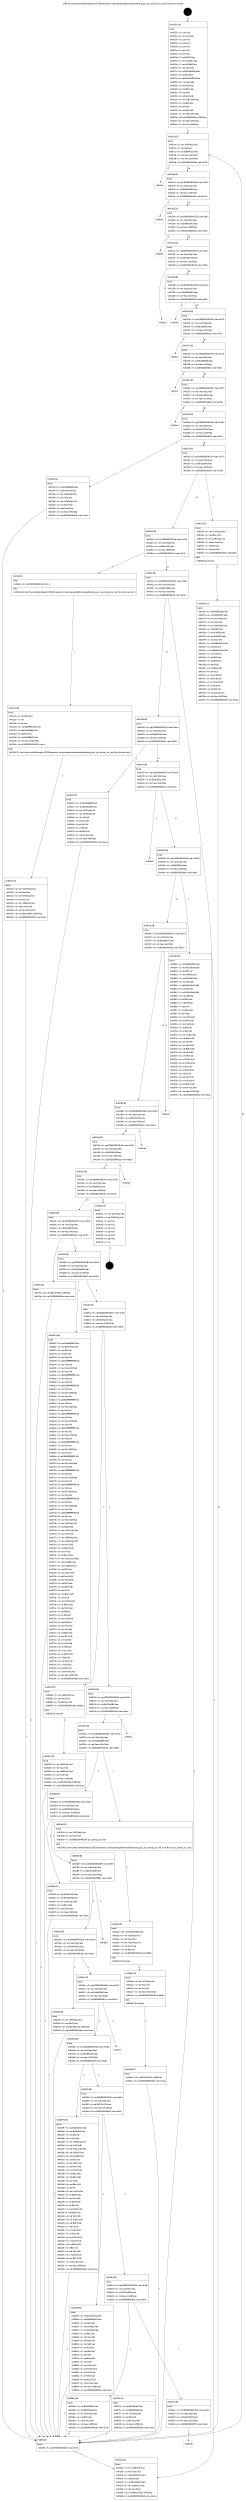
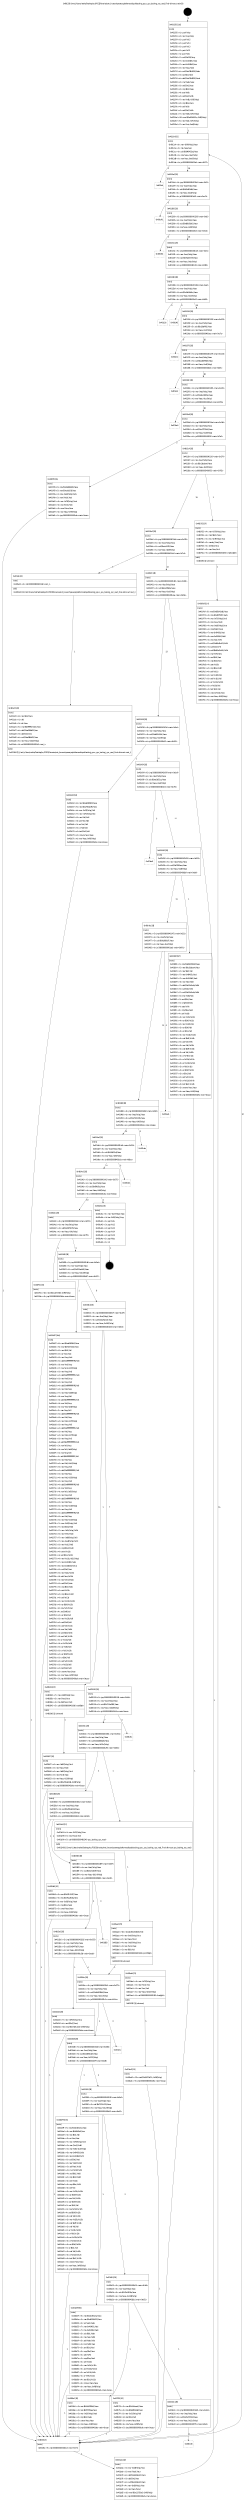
(159, 293) -> (167, 310)
(26, 899) -> none
(139, 1967) -> (113, 1969)
